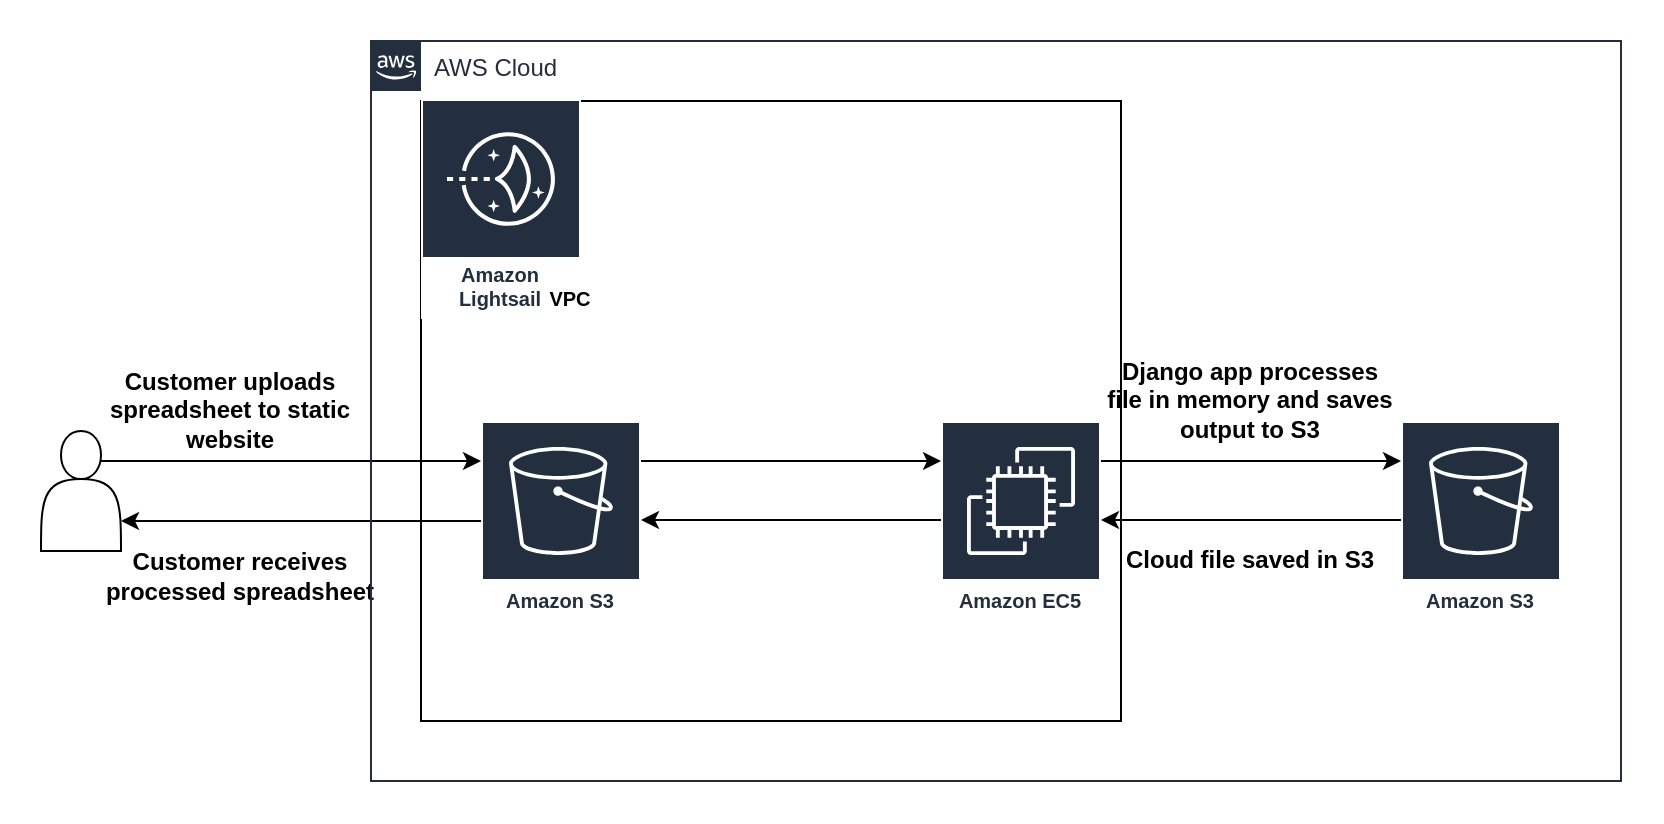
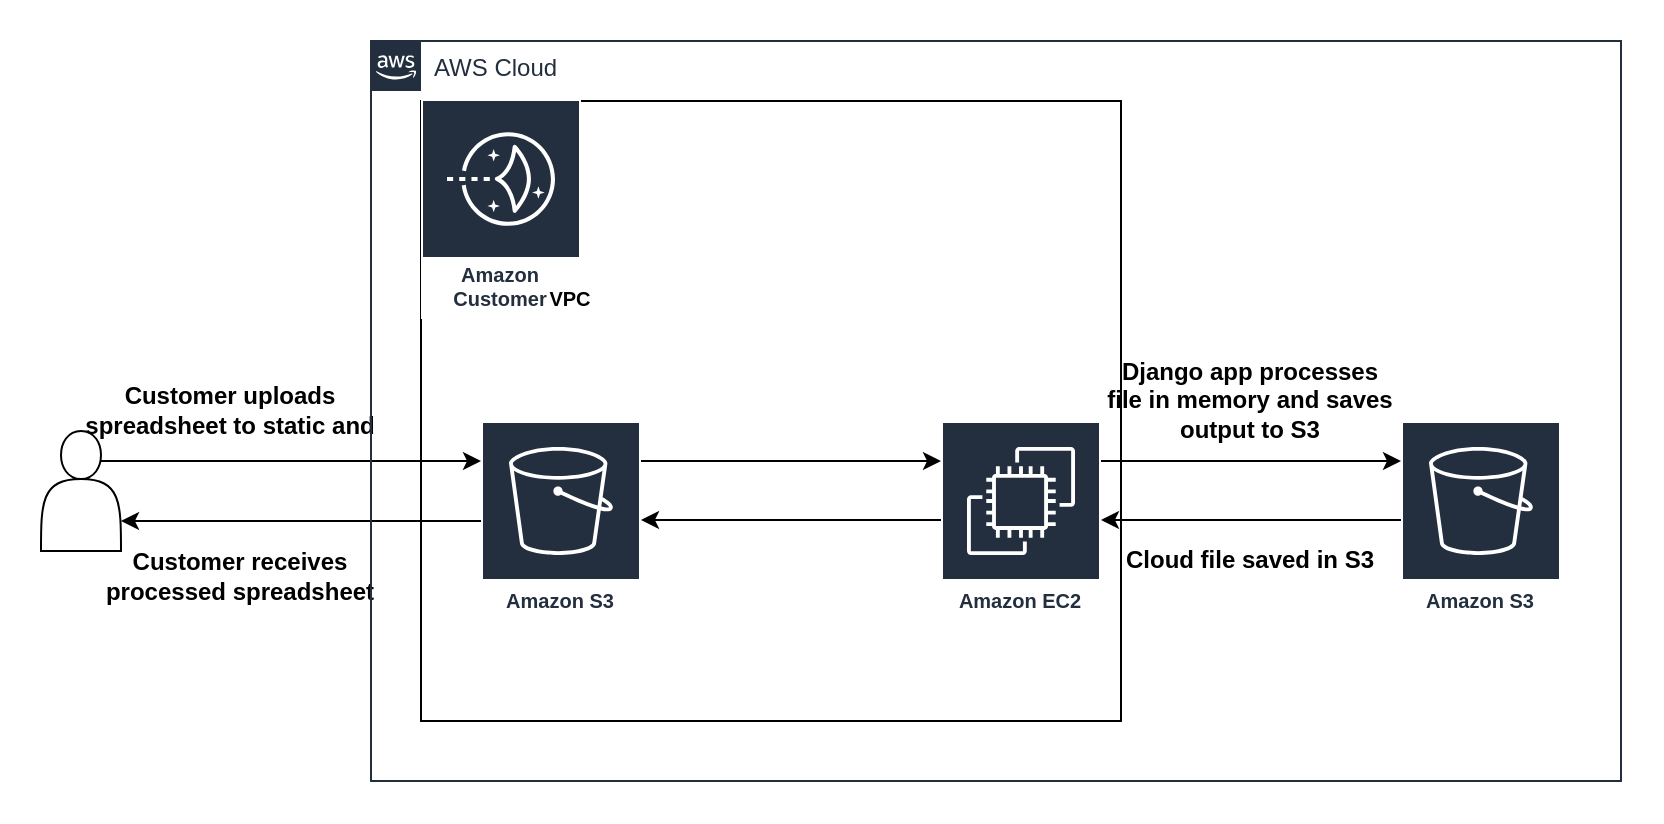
(501, 287) -> (501, 287)
(231, 411) -> (231, 411)
(1021, 601) -> (1021, 601)
